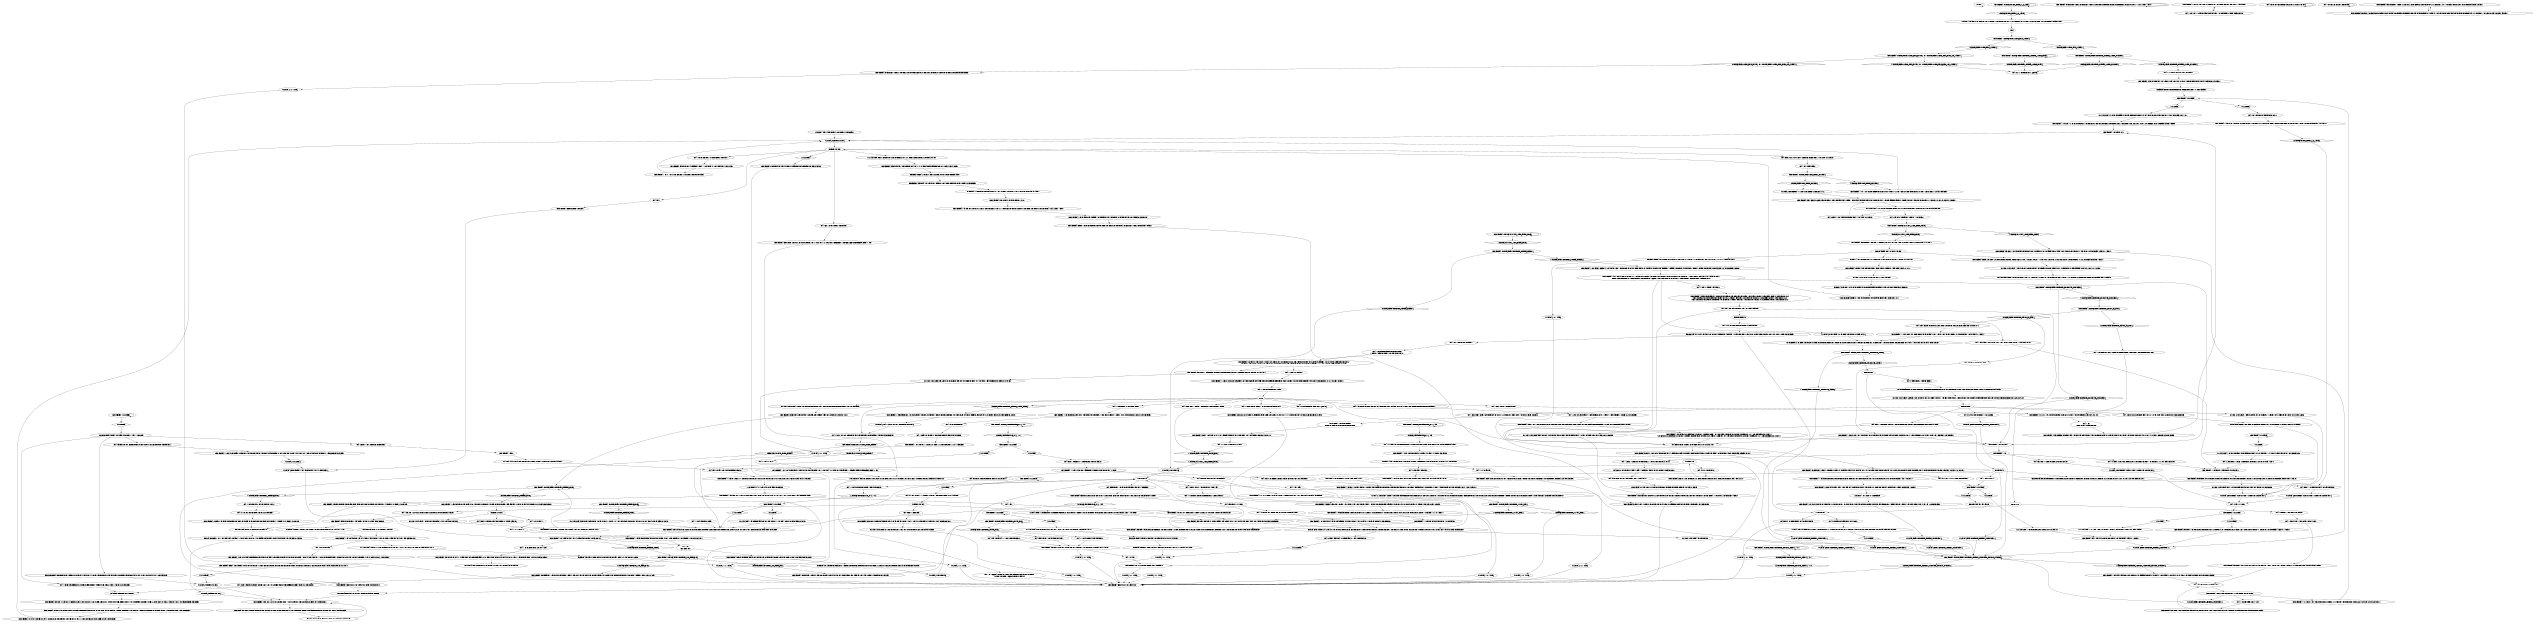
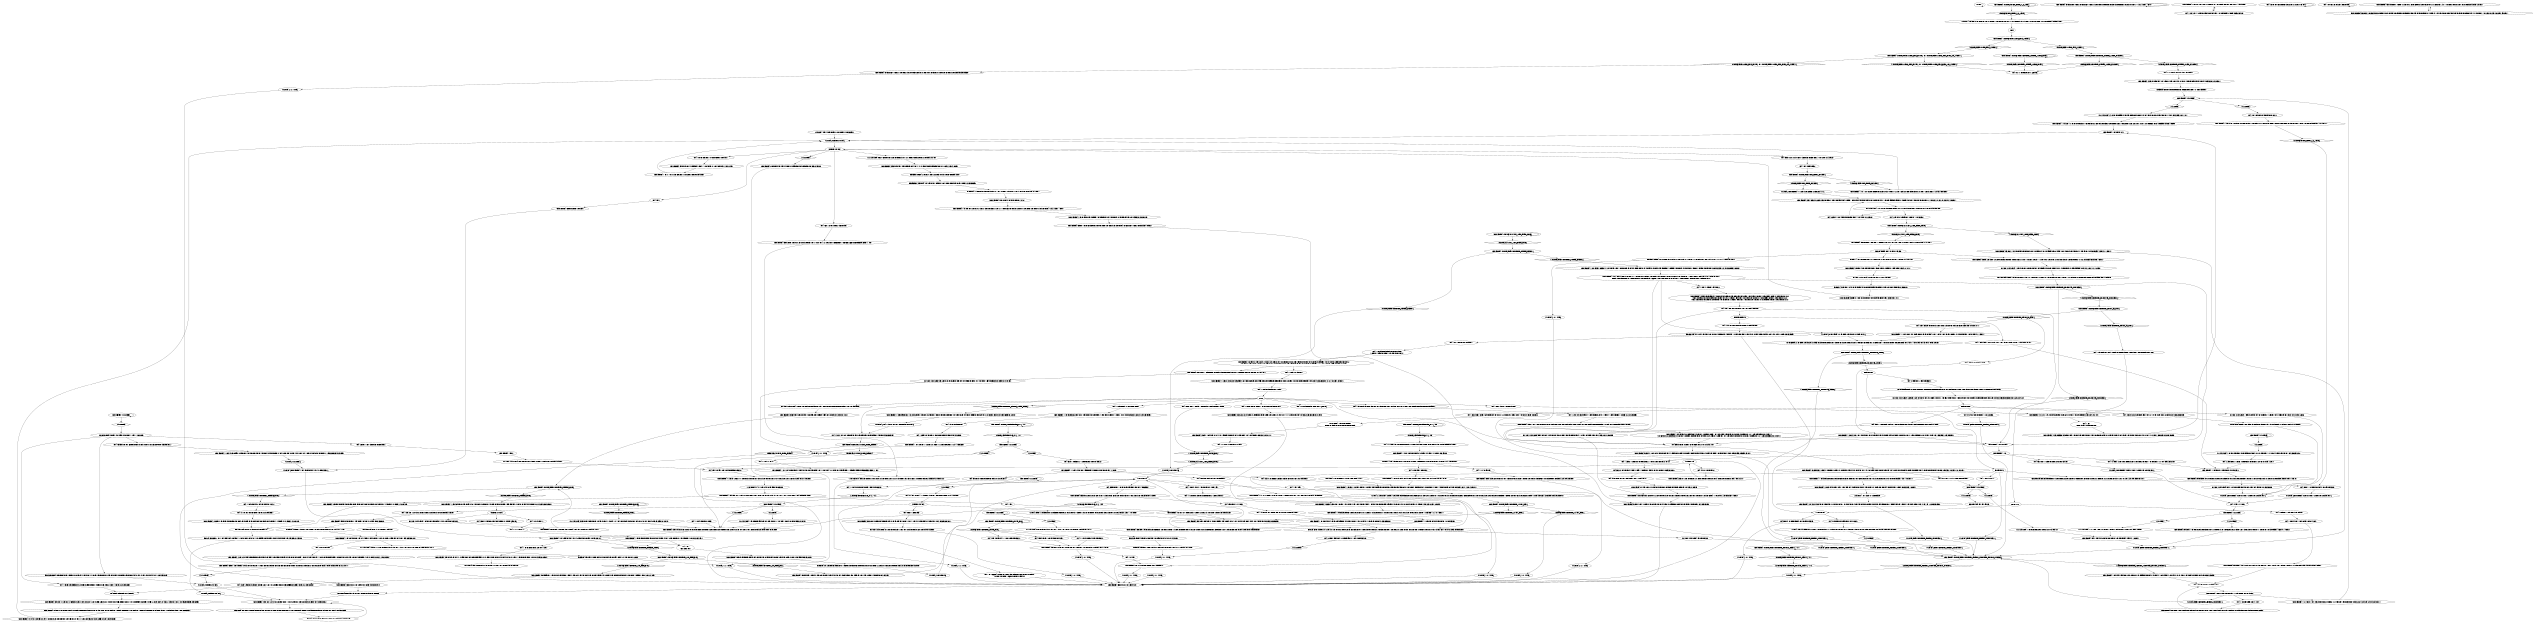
(1975, 363) -> (1975, 363)
(1919, 381) -> (1919, 381)
